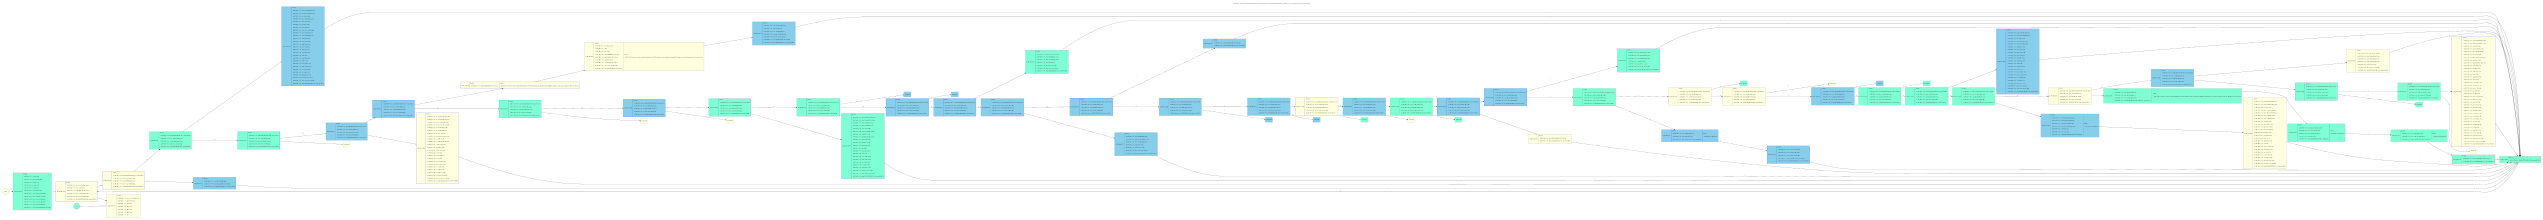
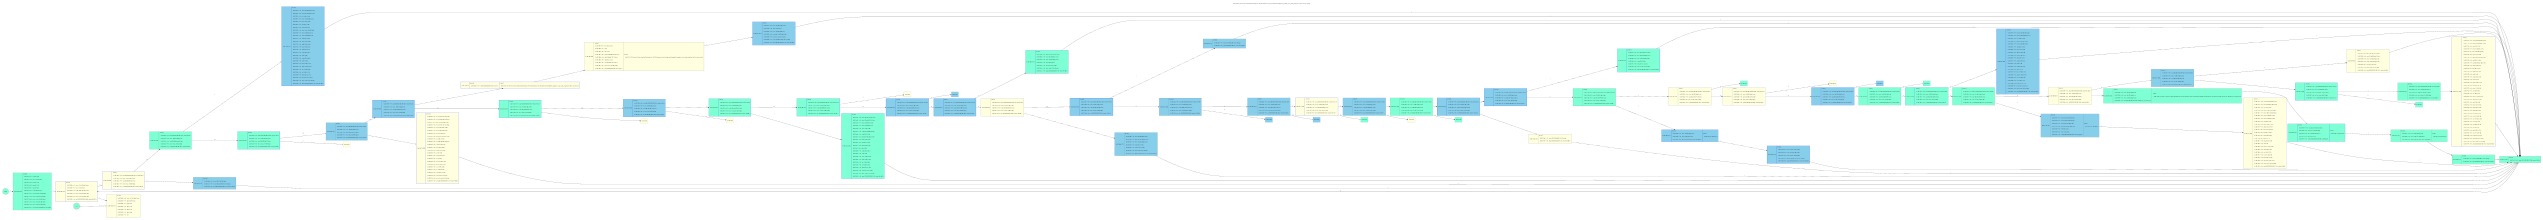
(907, 94) -> (907, 94)
(1002, 107) -> (1002, 107)
(2473, 151) -> none
(6, 191) -> (6, 191)
